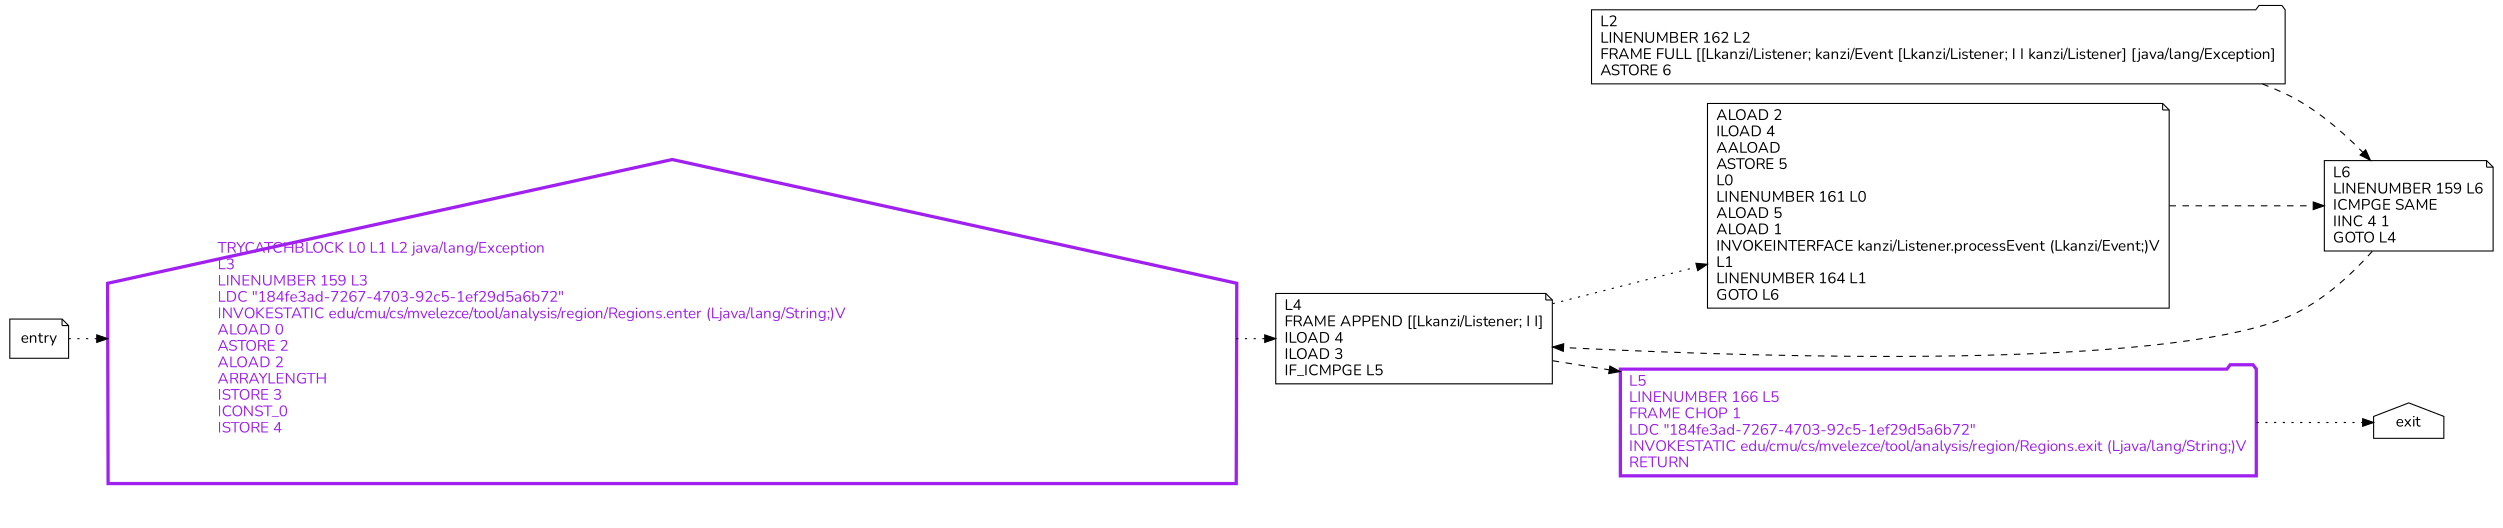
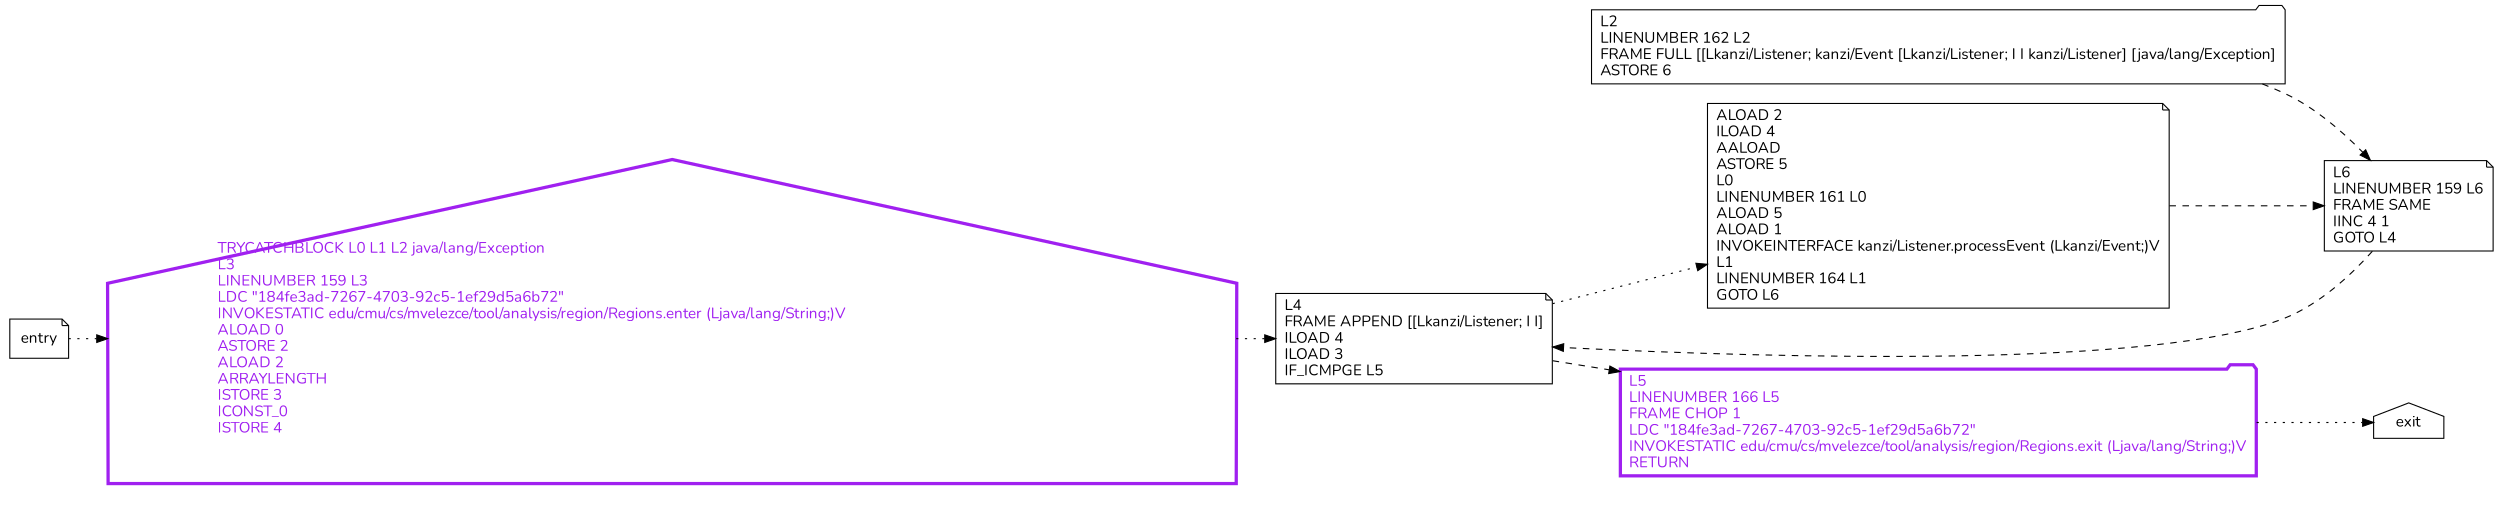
(2409, 206) -> (2409, 206)
